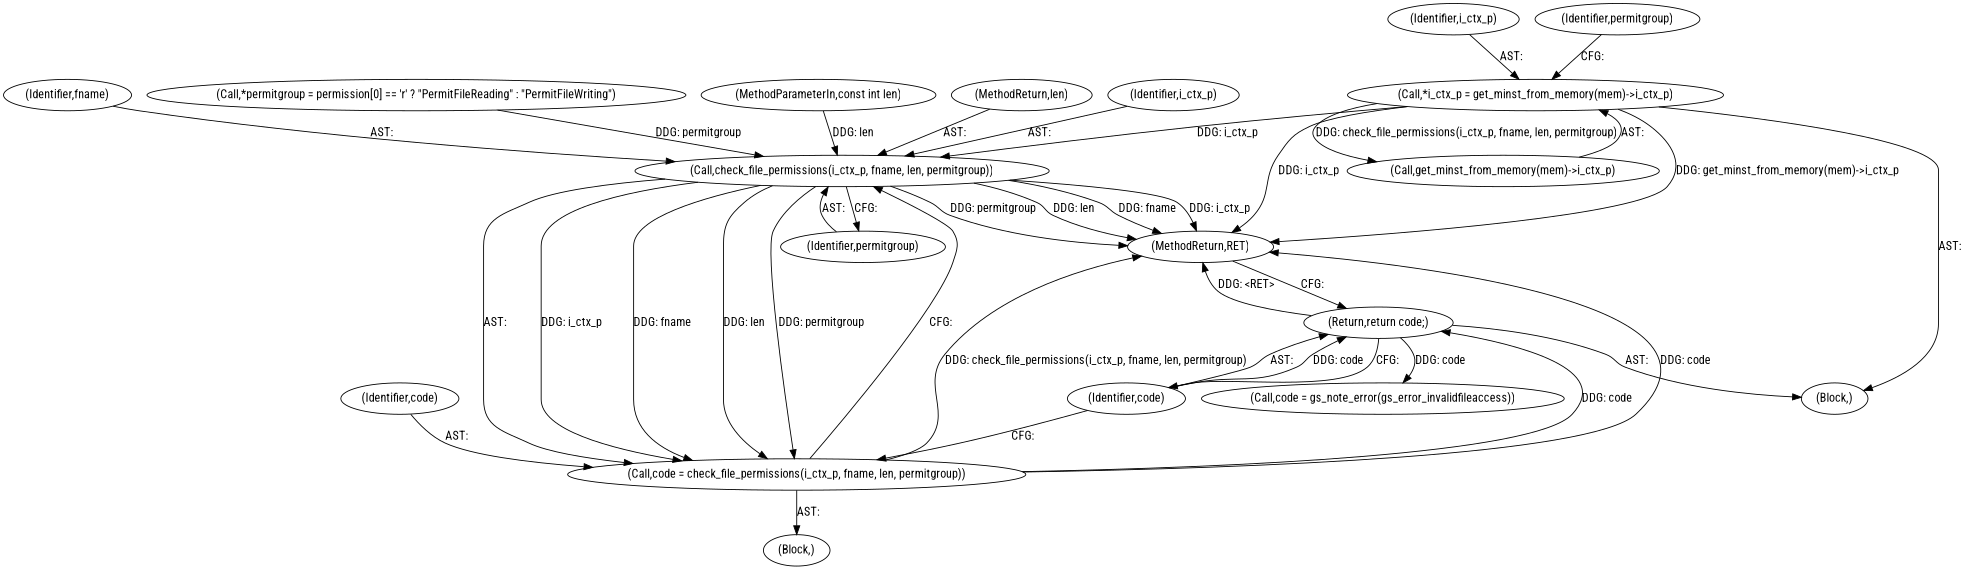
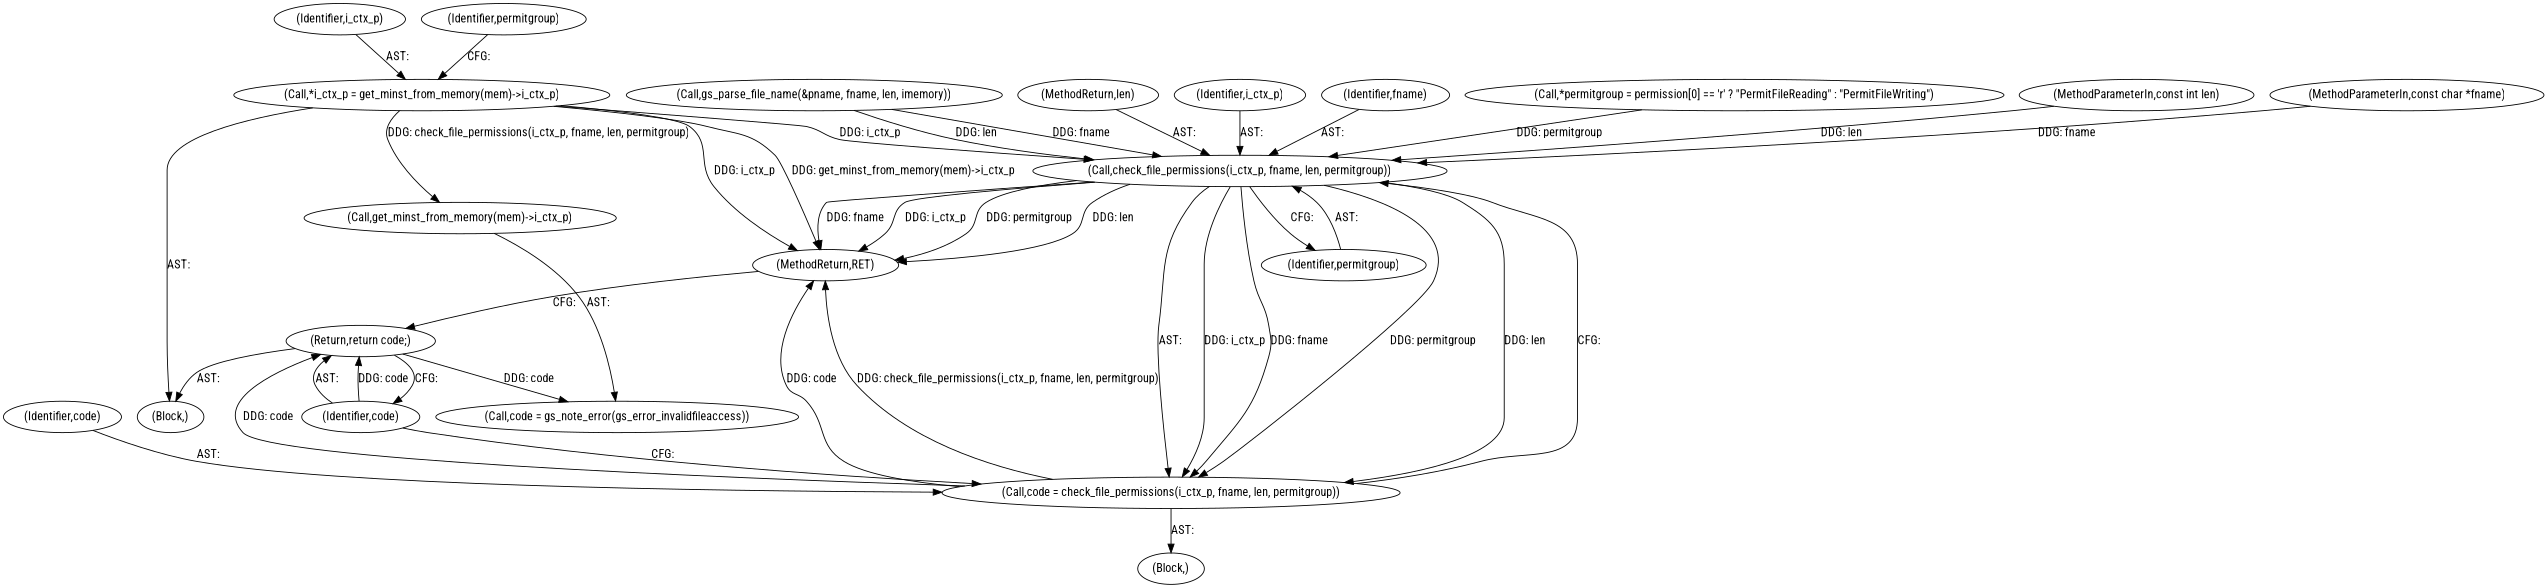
none -> (814, 95)
none -> (2407, 95)
(1614, 143) -> (581, 299)
(1252, 305) -> none
